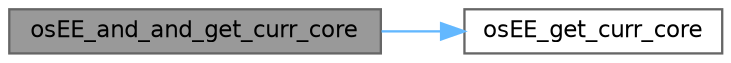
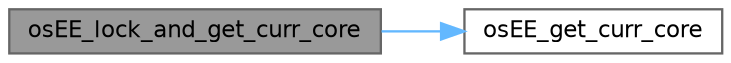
(195, 31) -> (195, 31)
